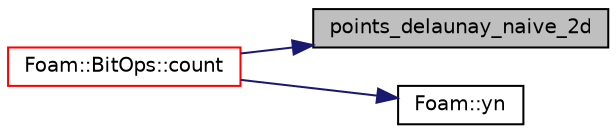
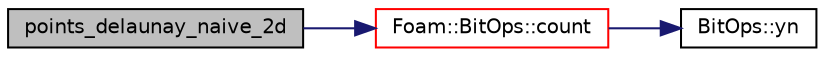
(267, 50) -> (329, 28)
(461, 105) -> (749, 28)
